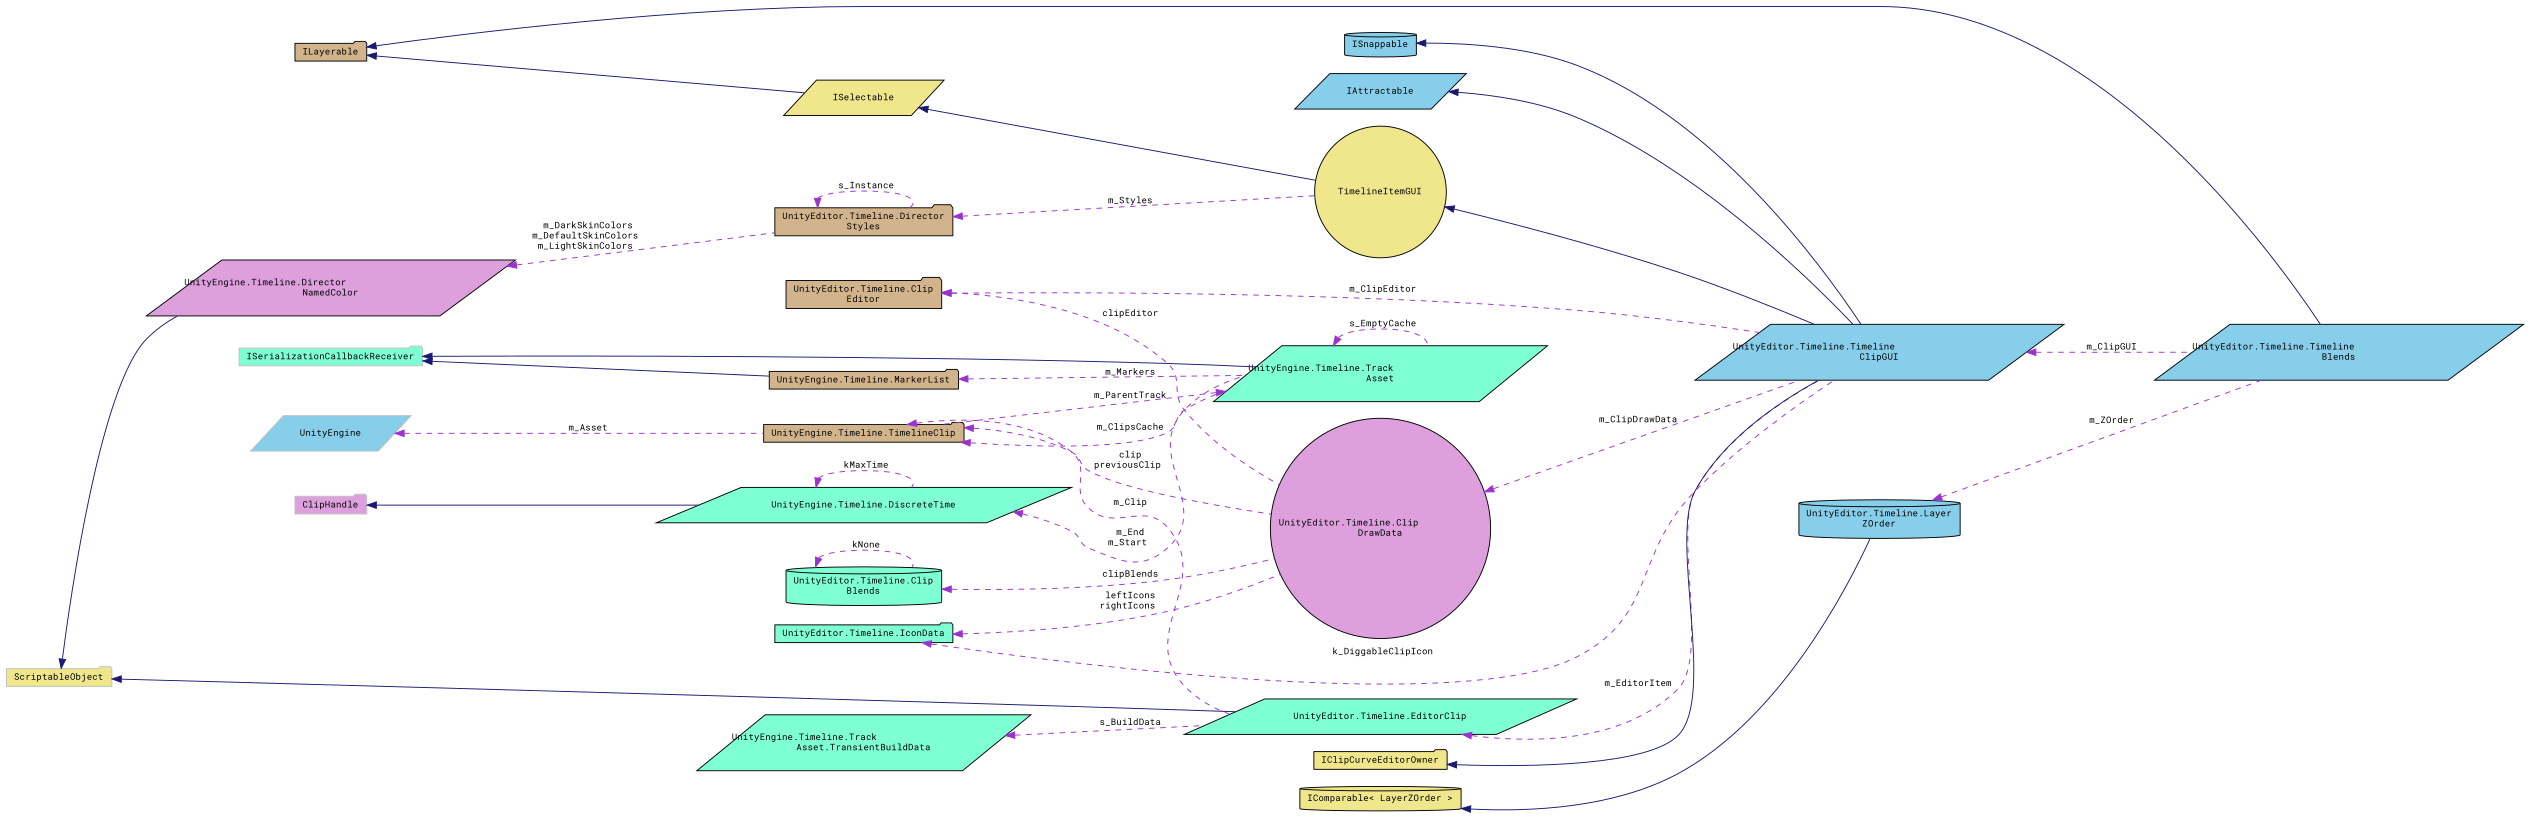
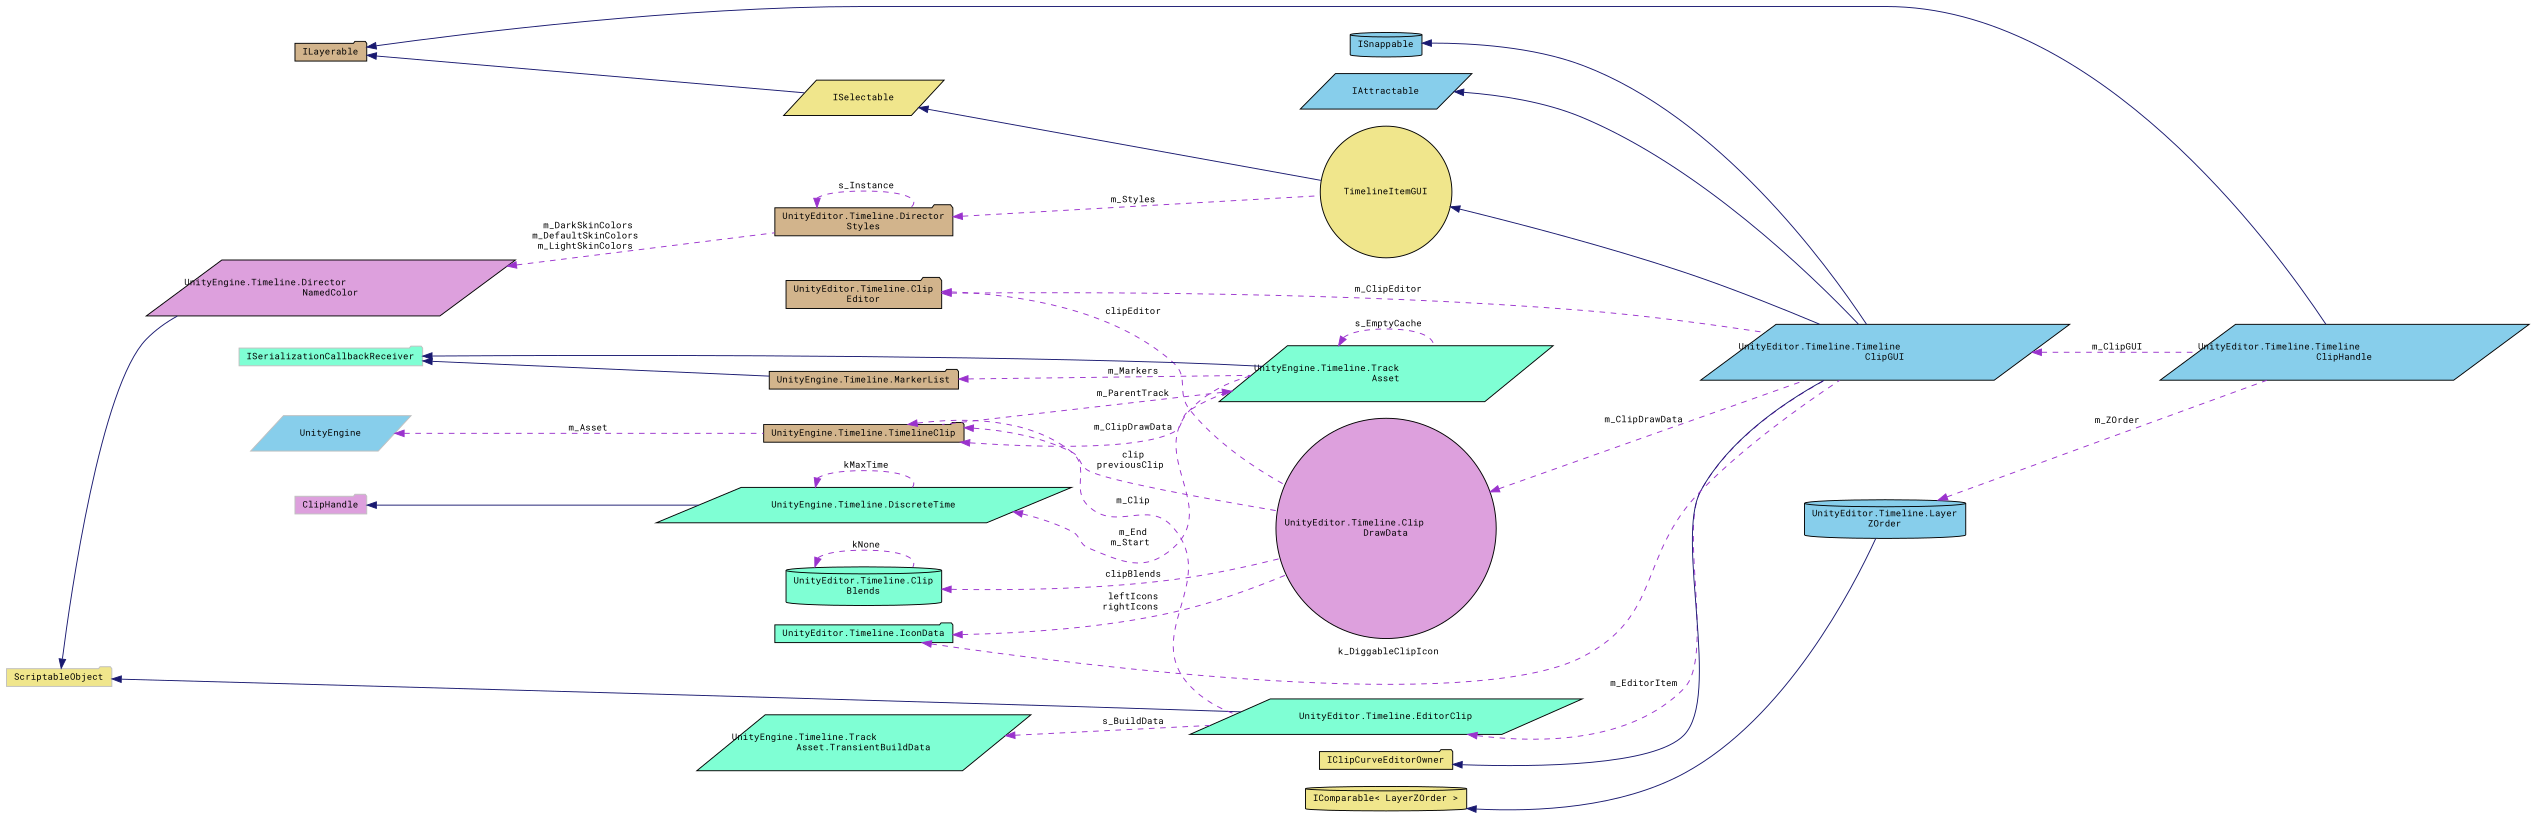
(2339, 352) -> (2345, 352)
(1128, 427) -> (1131, 427)
